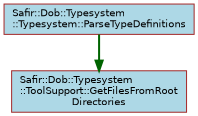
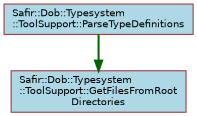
(99, 19) -> (99, 19)
